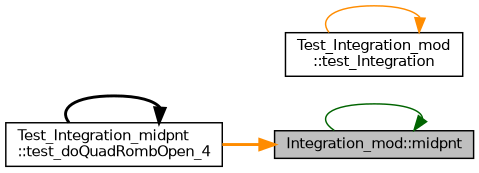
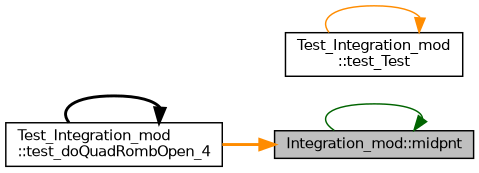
(374, 54) -> (374, 54)
(114, 145) -> (114, 145)
